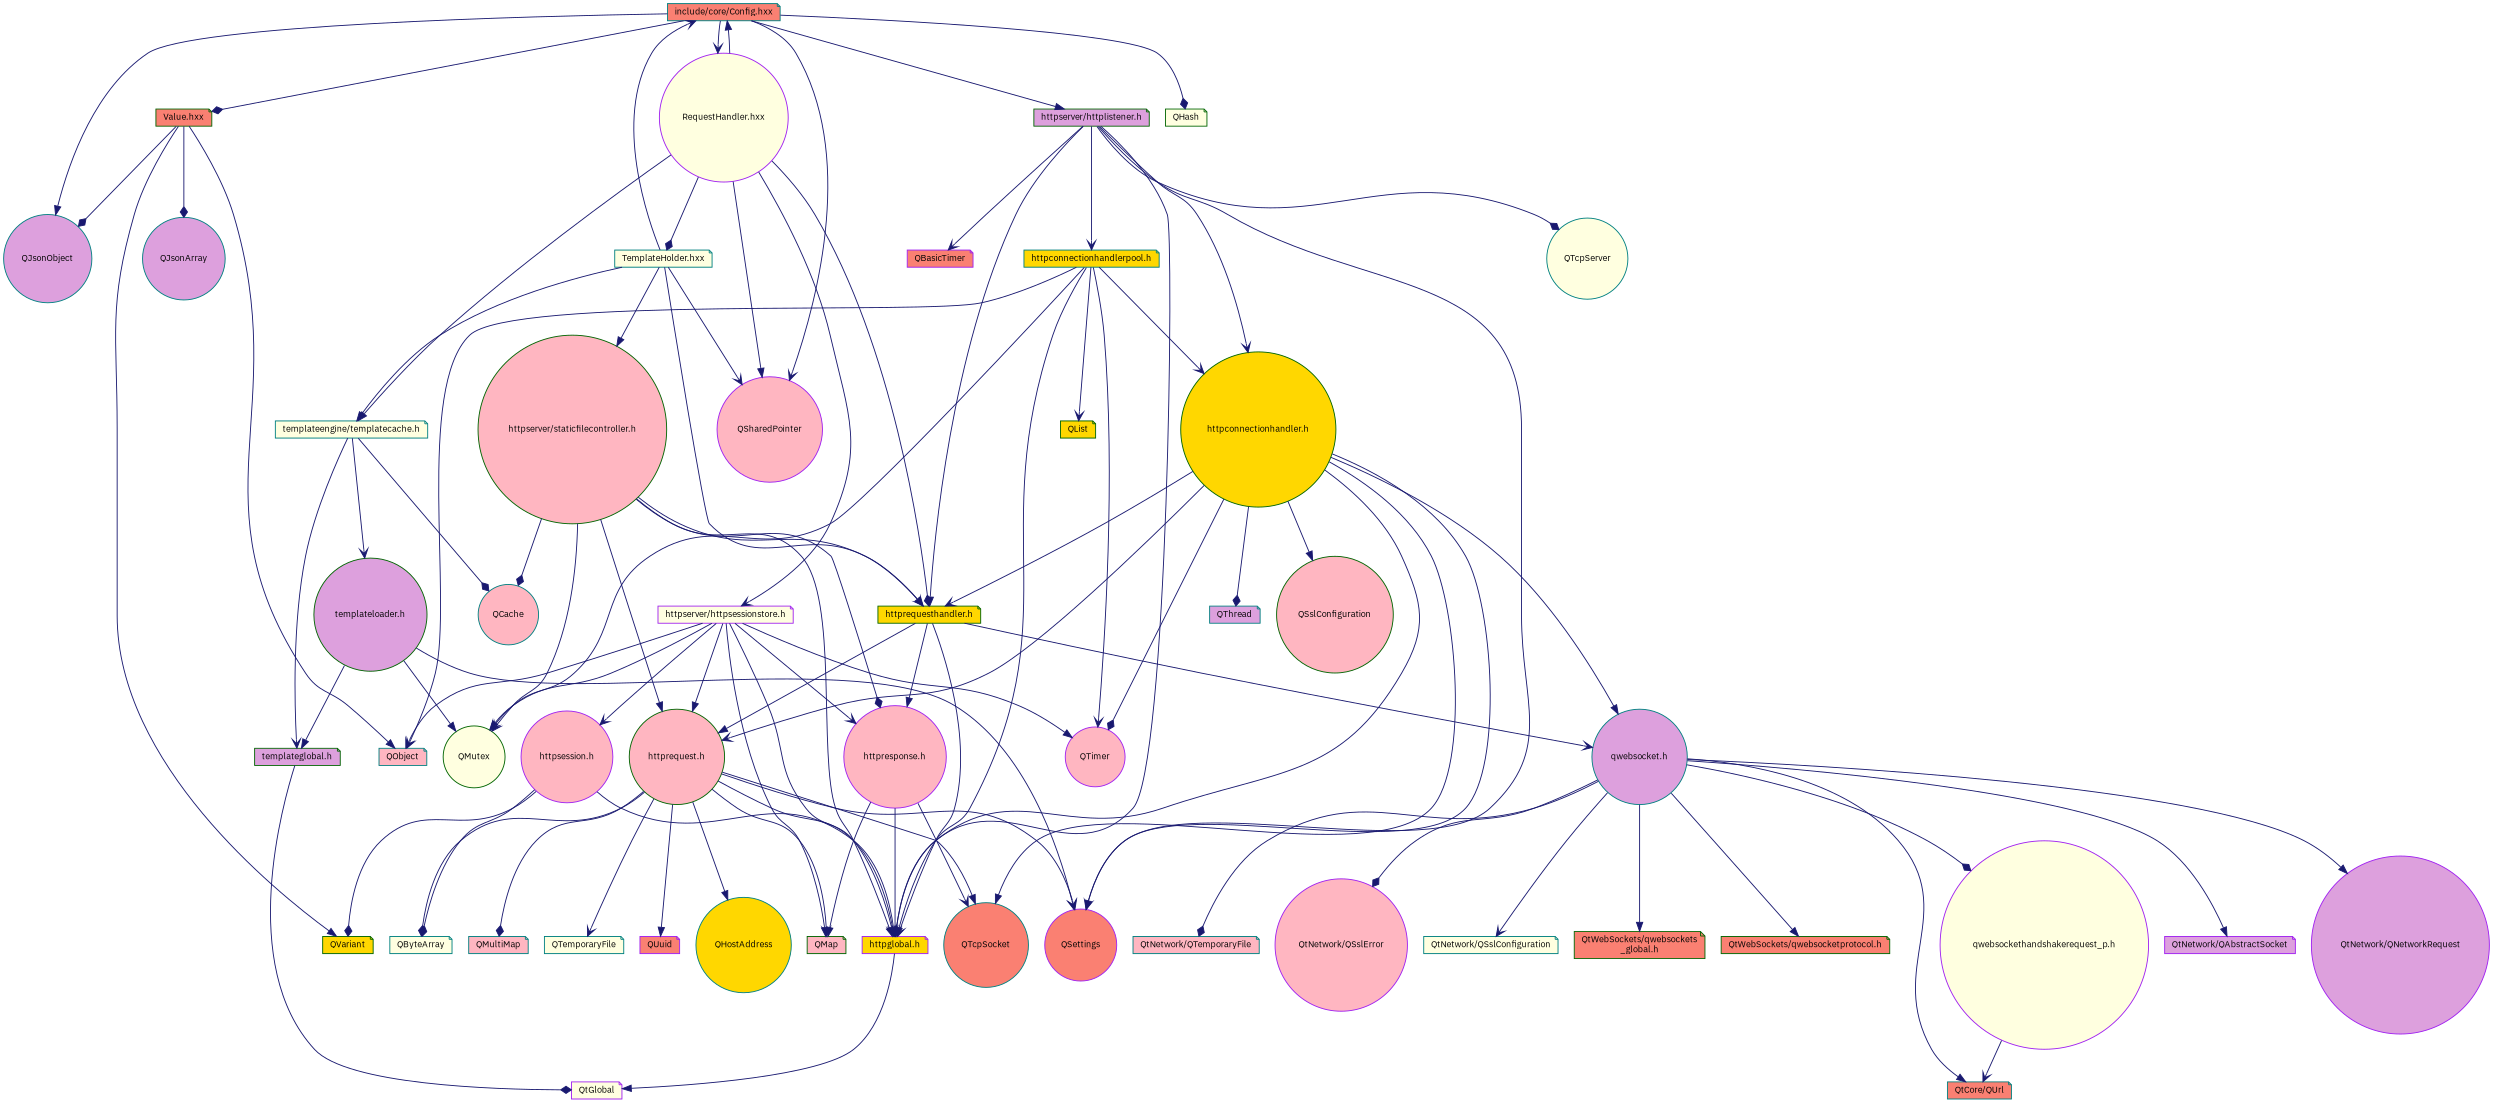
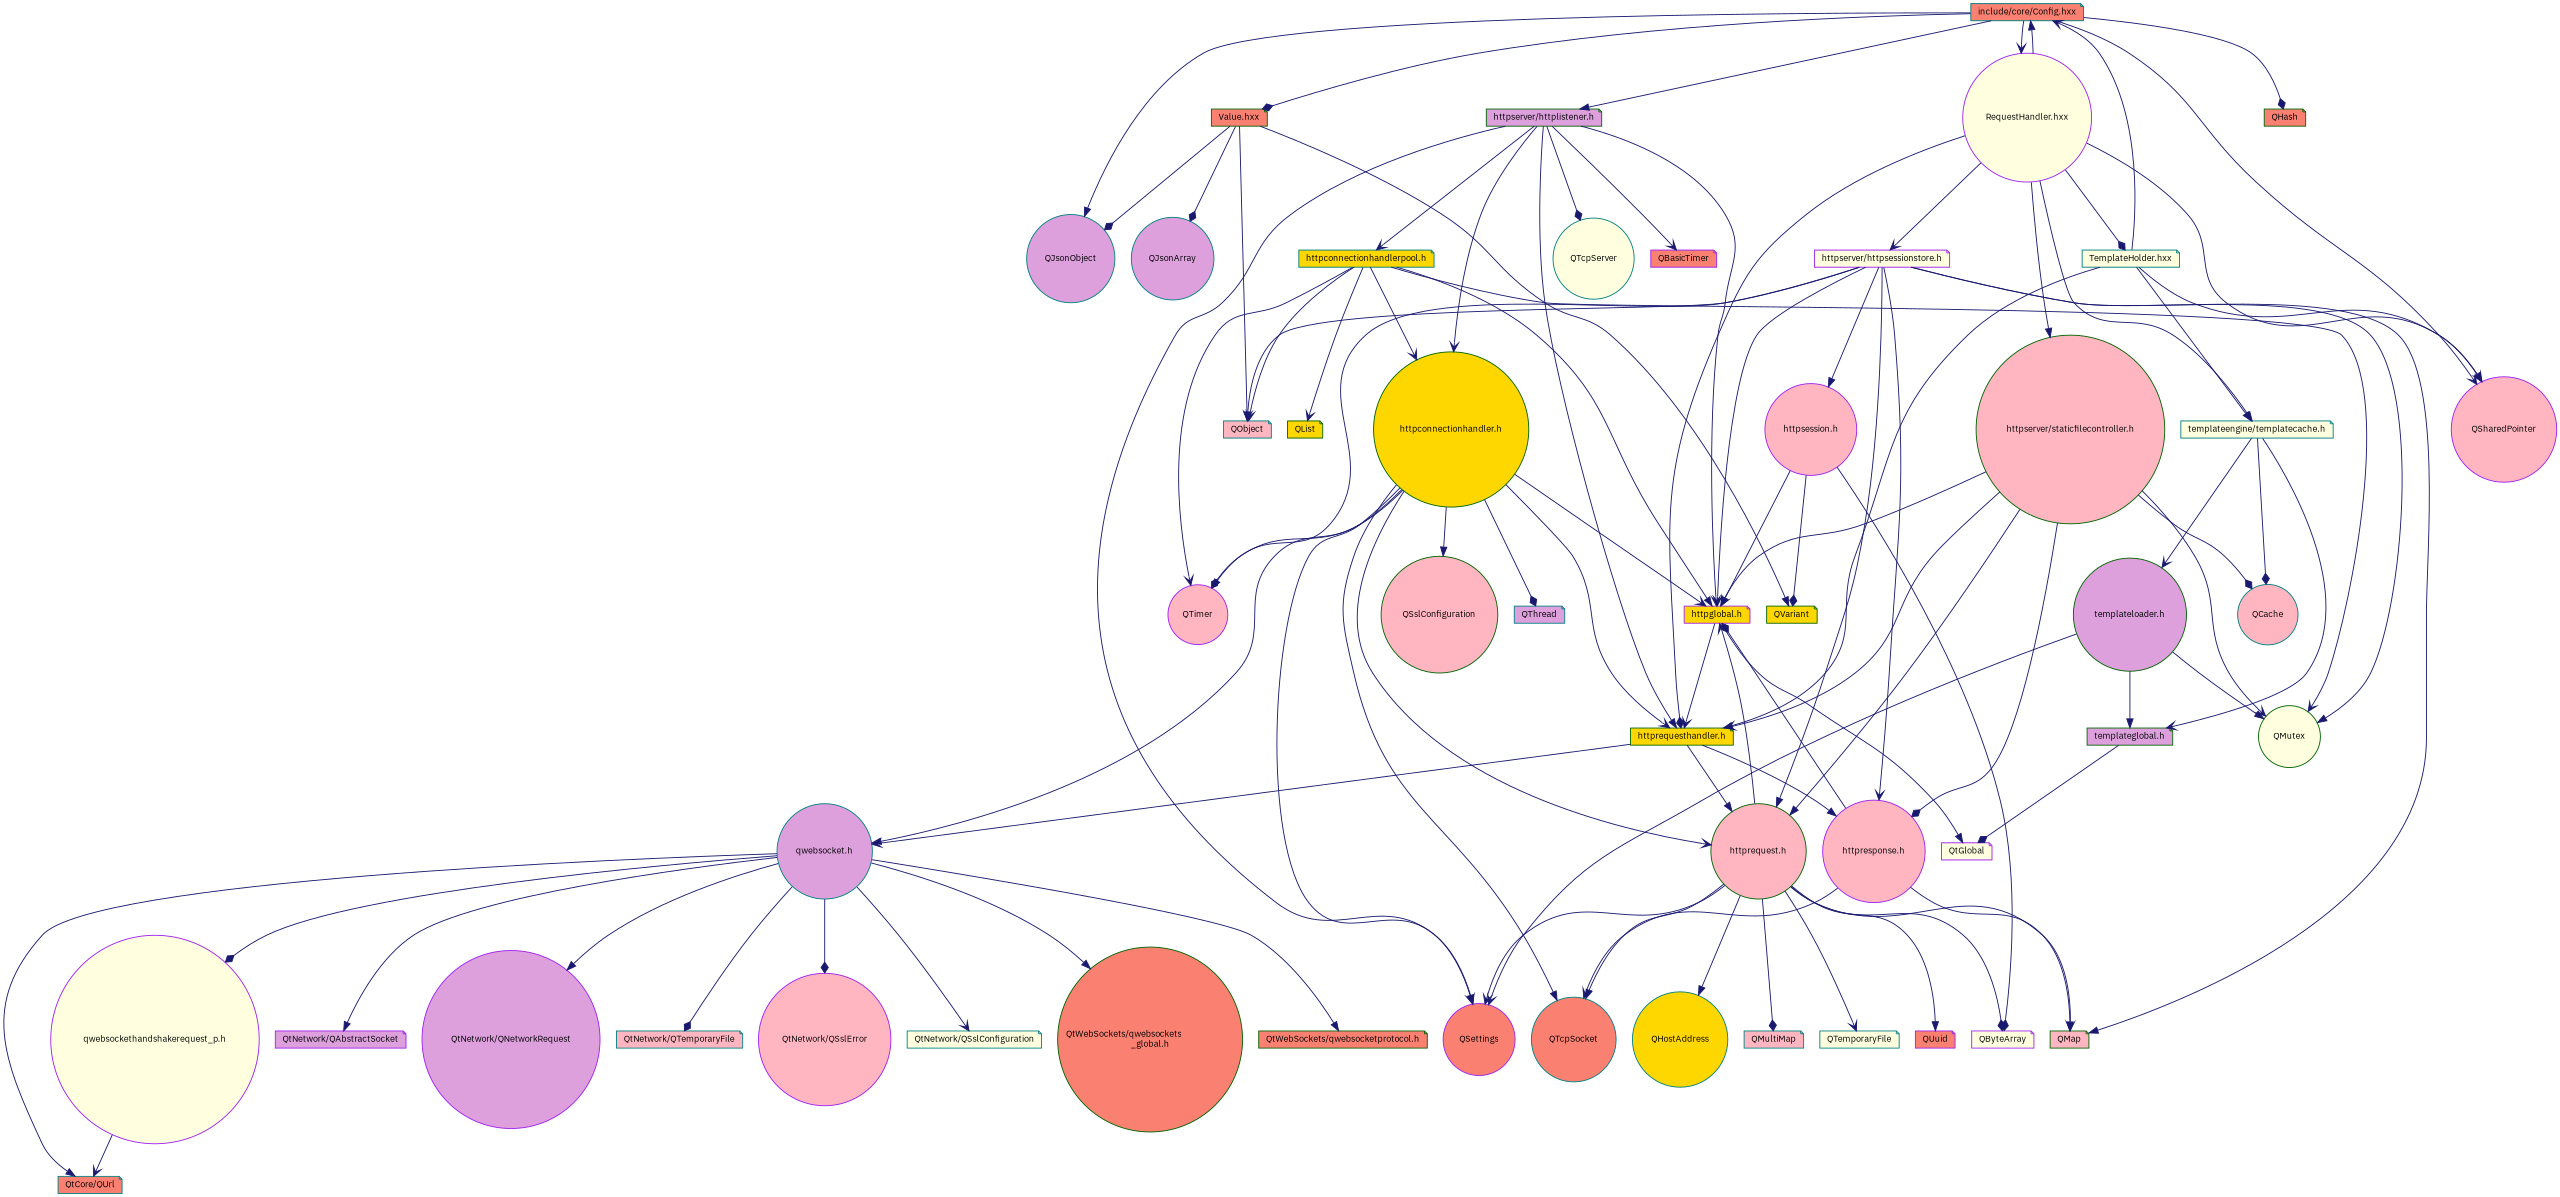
(1186, 118) -> (2285, 118)
(640, 303) -> (2038, 256)
(661, 670) -> (1855, 323)
(960, 780) -> (1701, 671)
(421, 945) -> (2003, 1040)
(1640, 945) -> (1150, 1040)
